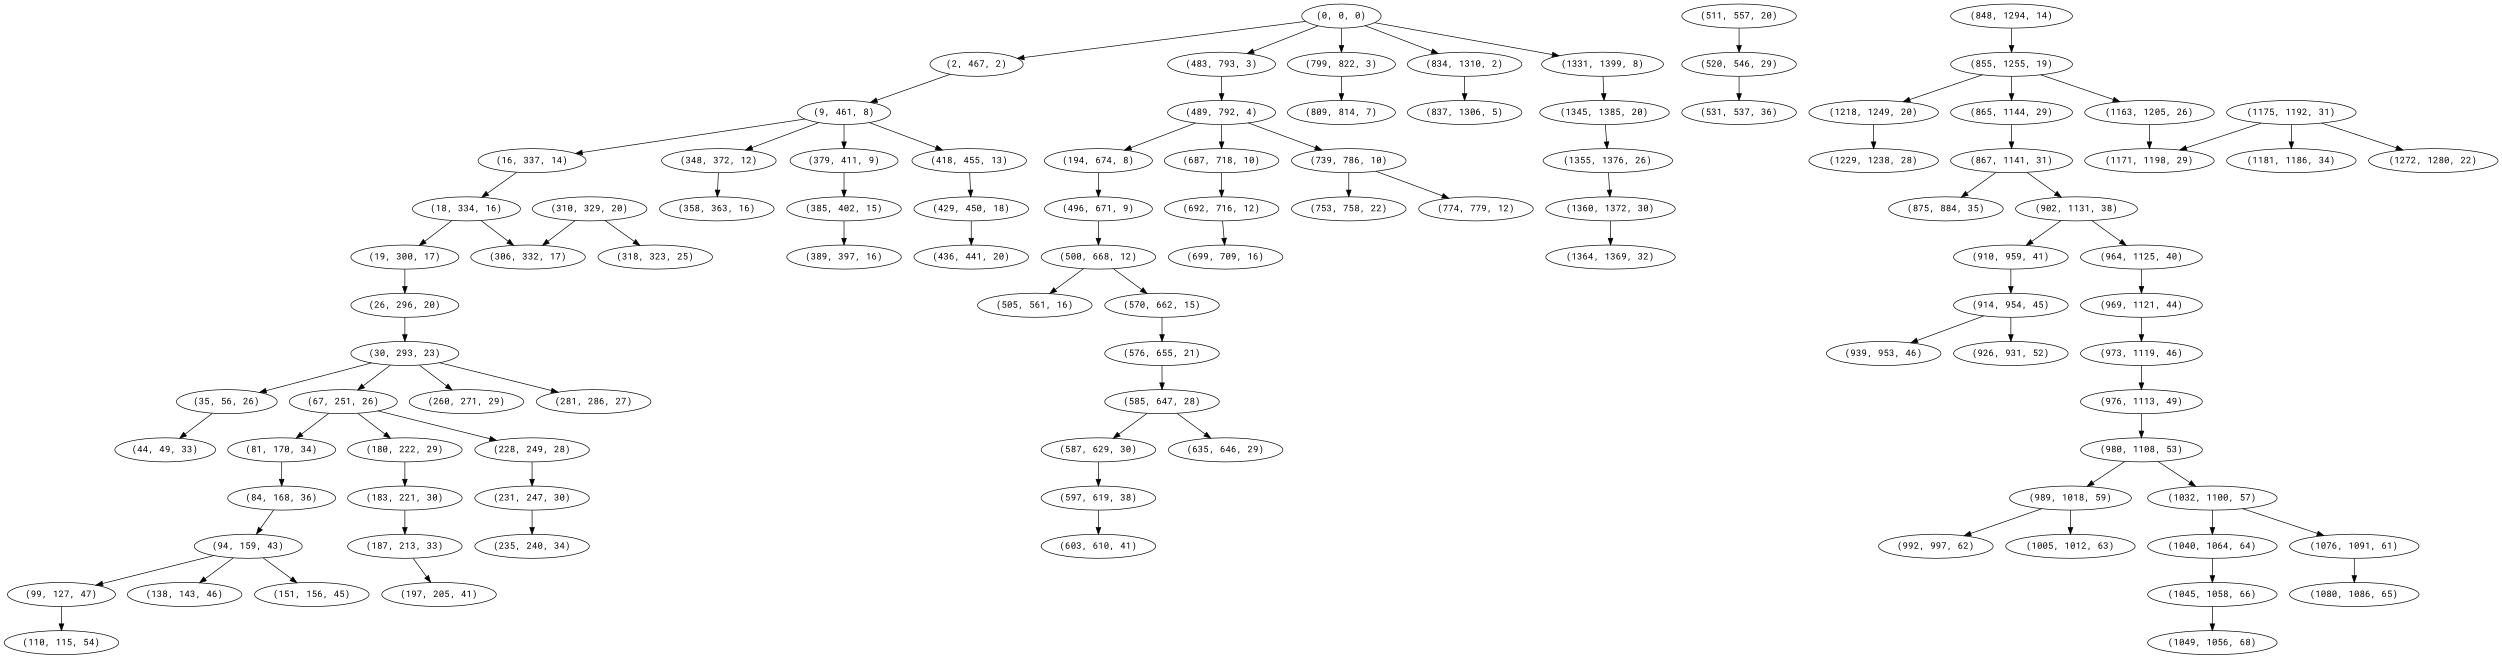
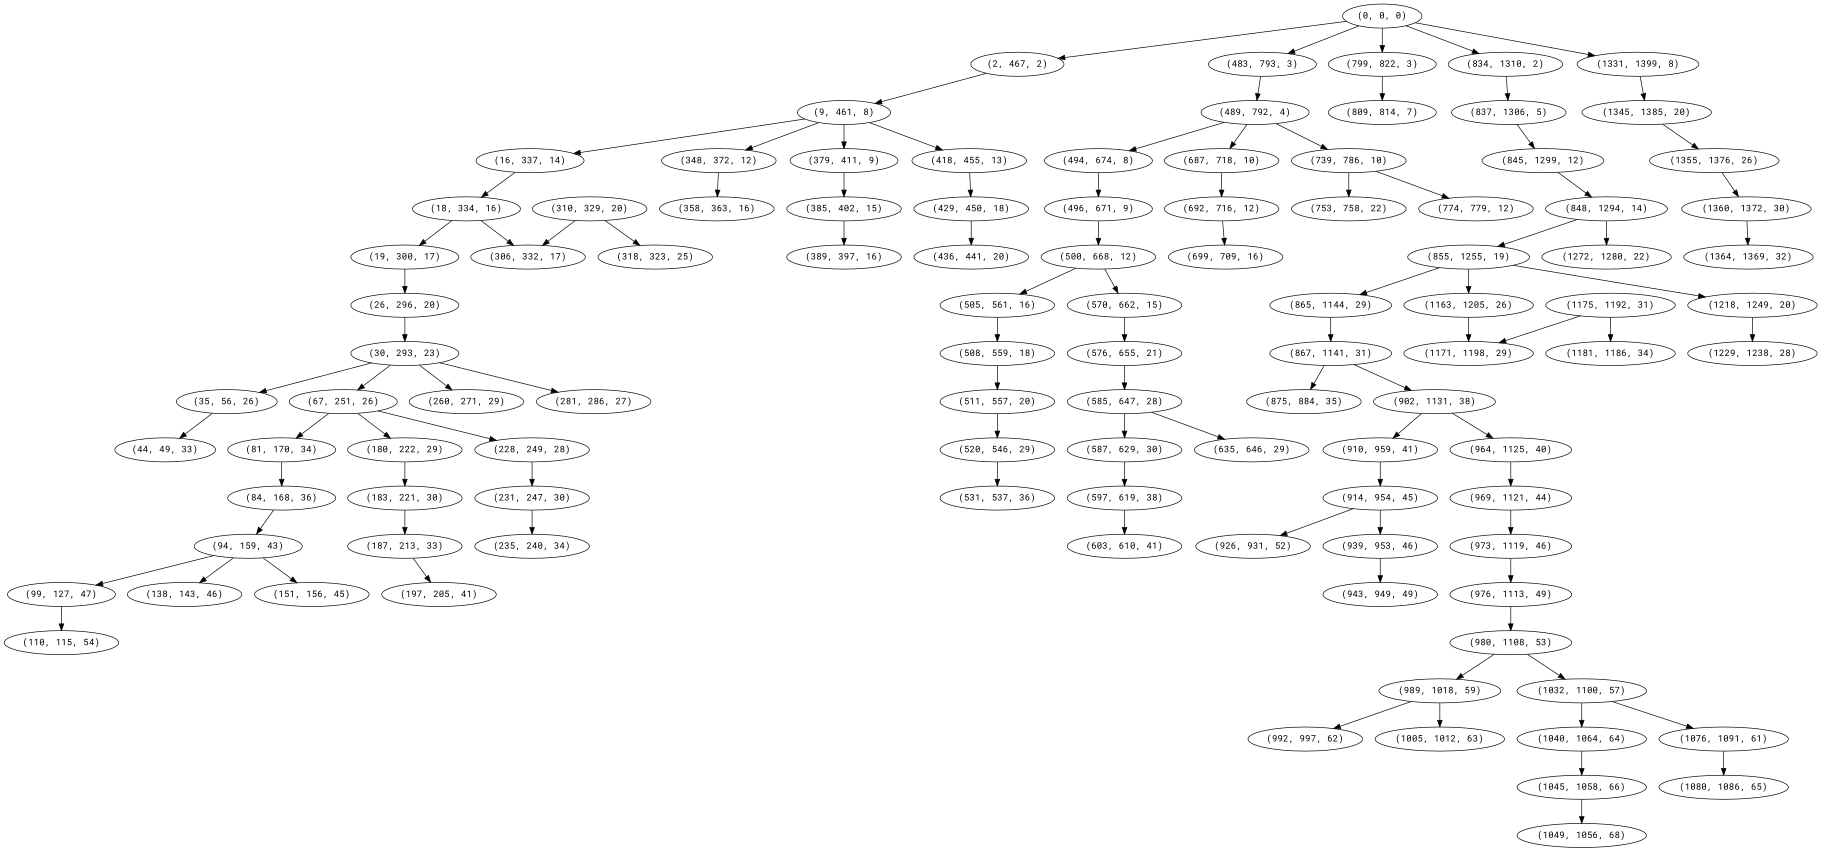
(2359, 135) -> (1607, 230)
(1098, 161) -> (1098, 161)
none -> (1543, 161)
none -> (997, 353)
none -> (1380, 594)
